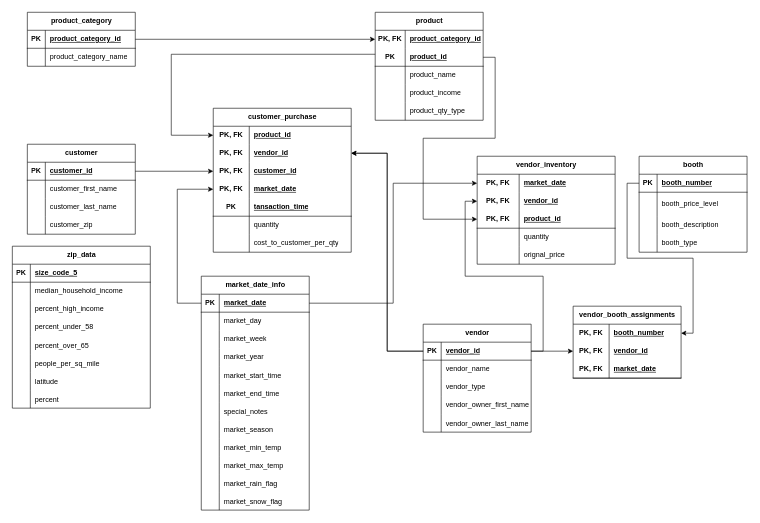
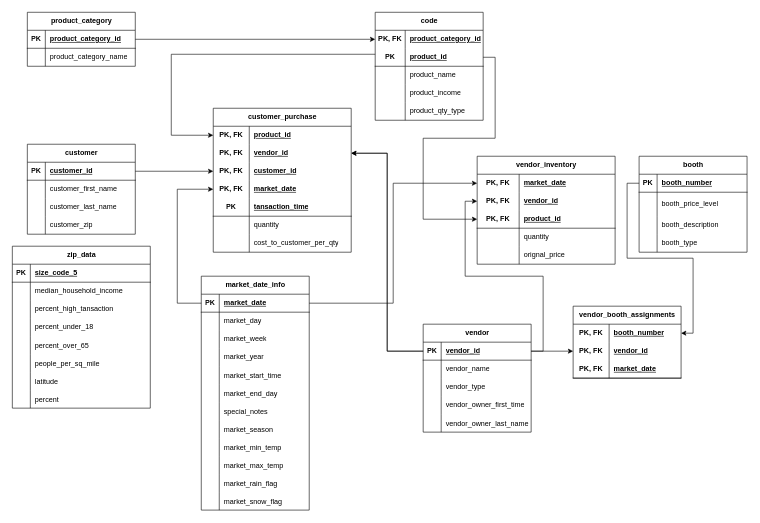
(430, 21) -> (430, 21)
(72, 309) -> (80, 309)
(67, 327) -> (67, 327)
(253, 394) -> (252, 394)
(489, 405) -> (489, 405)
